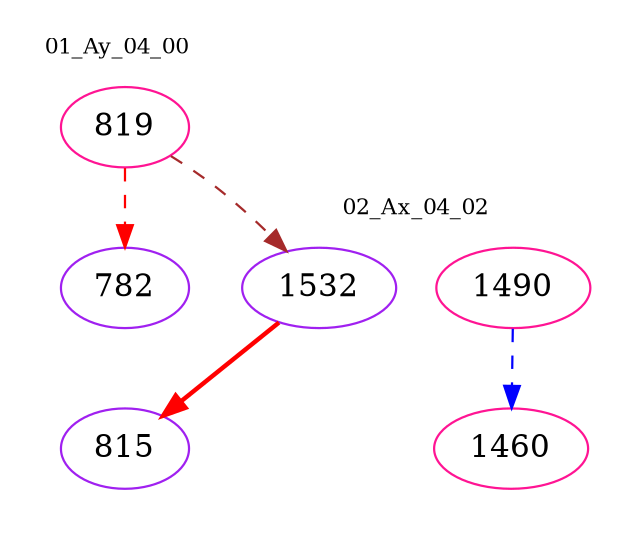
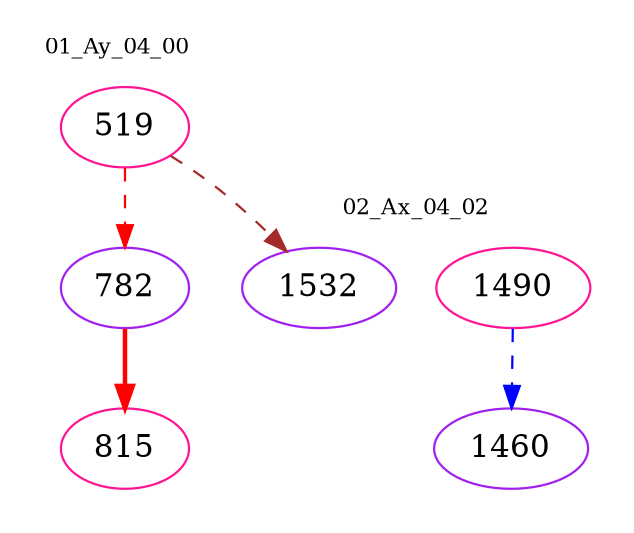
(125, 127) -> (125, 127)
(240, 354) -> (125, 357)
(125, 449) -> (125, 449)
(511, 449) -> (511, 449)
